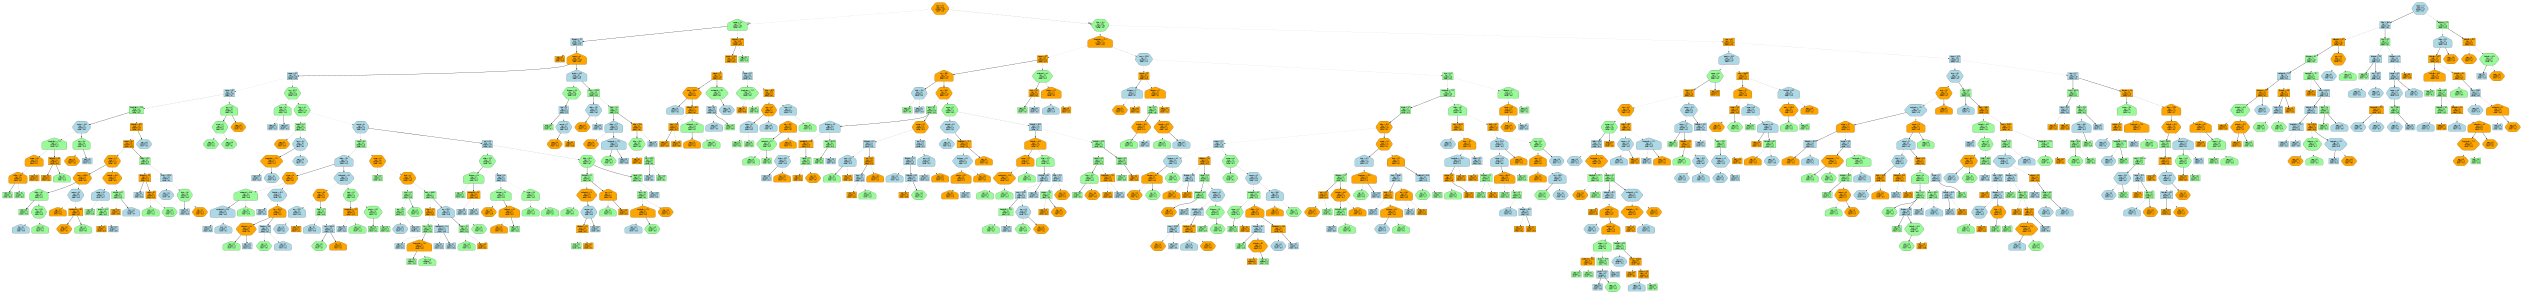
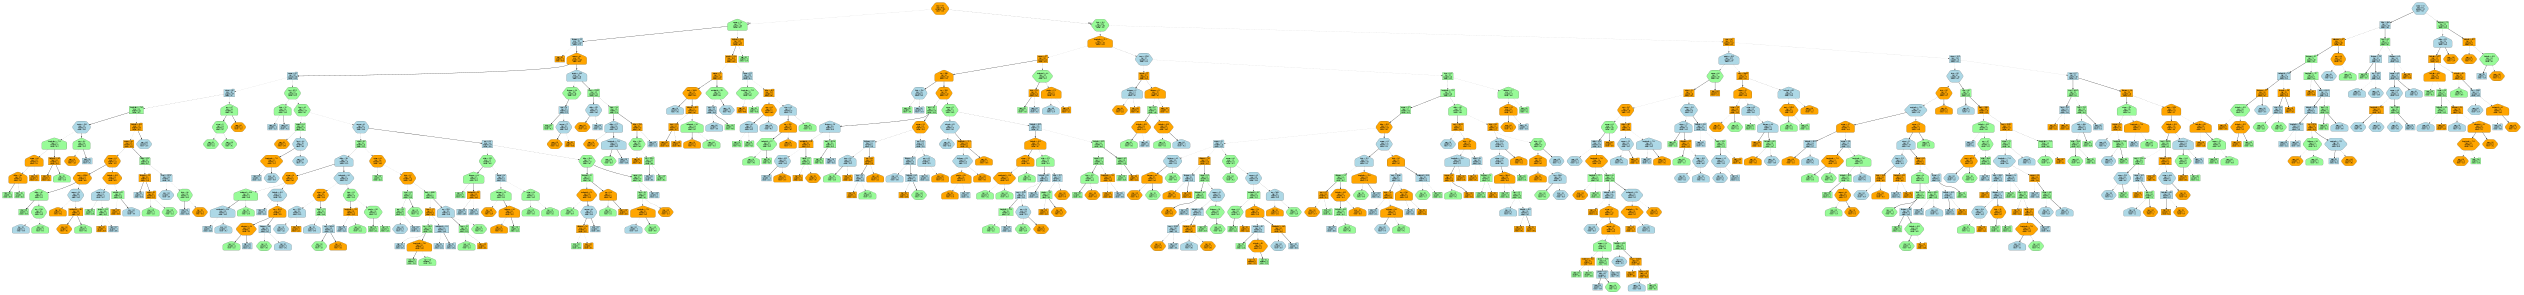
none -> (788, 117)
(1384, 144) -> (1384, 144)
